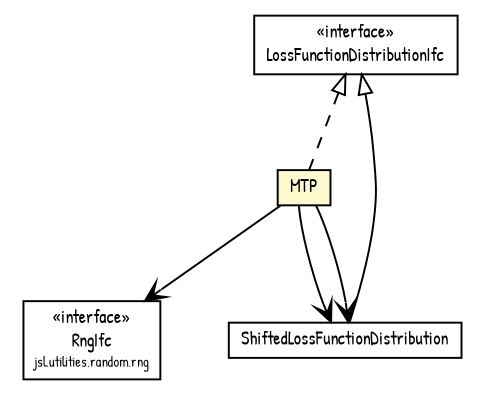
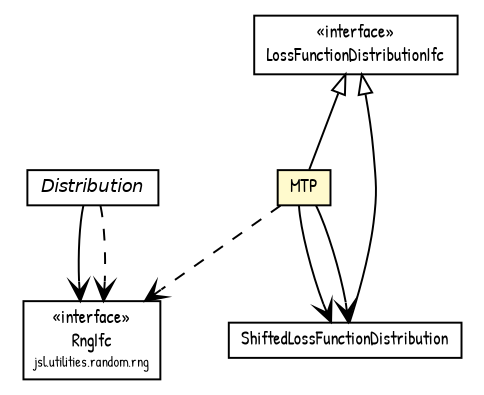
(324, 131) -> (324, 131)
none -> (92, 188)
(221, 248) -> (221, 248)
